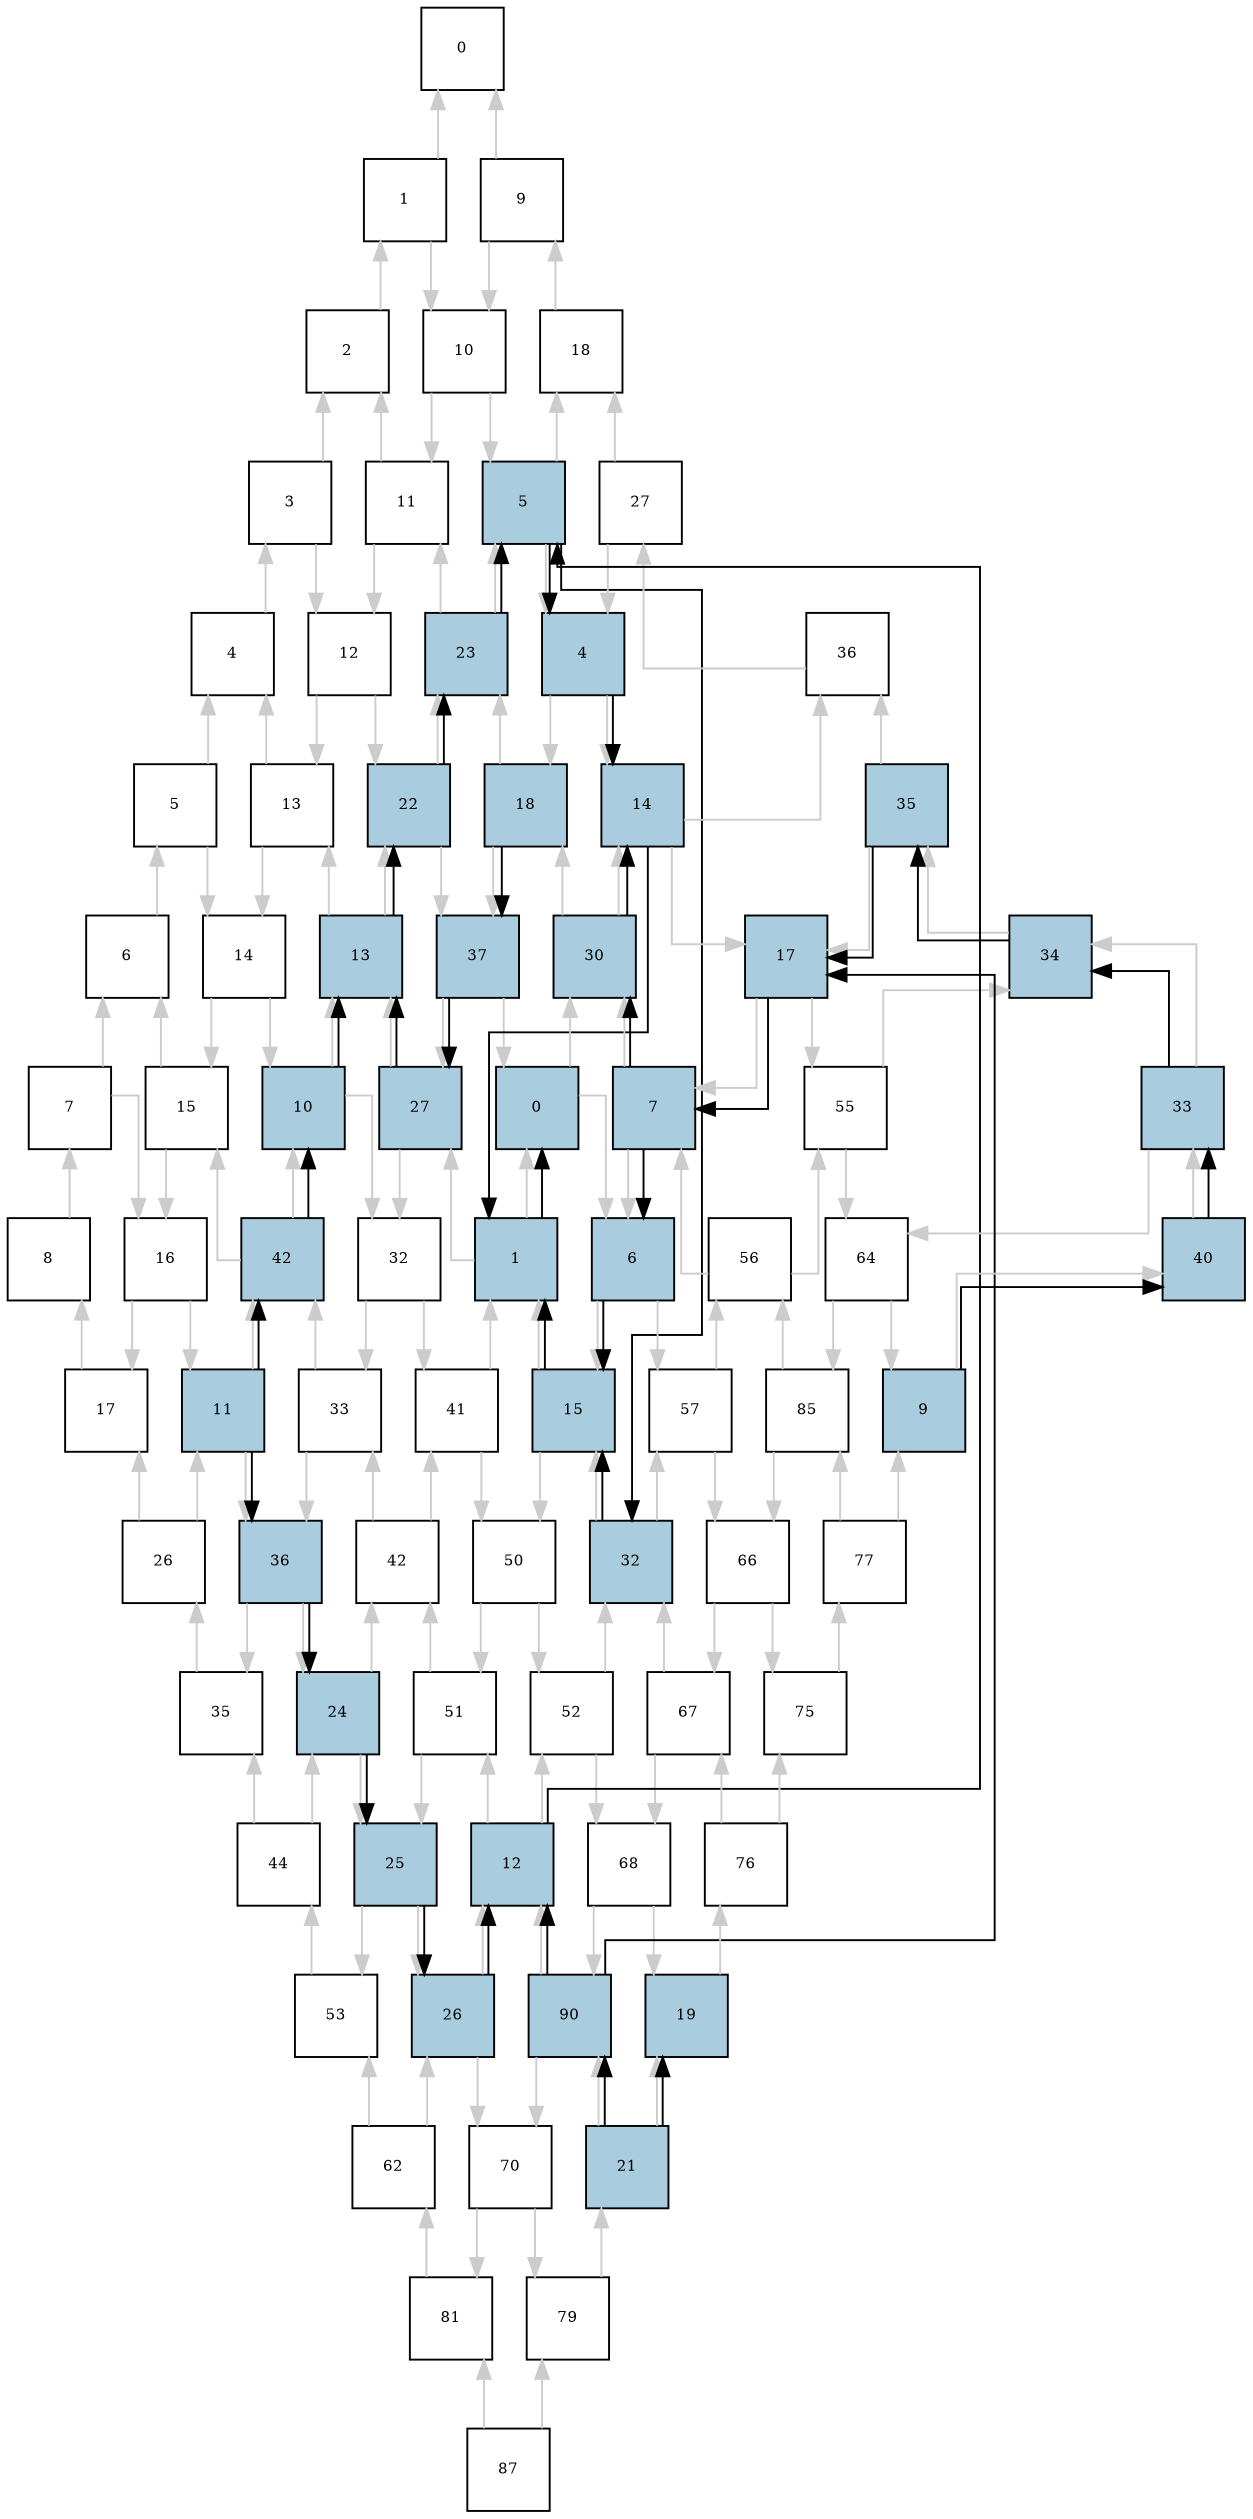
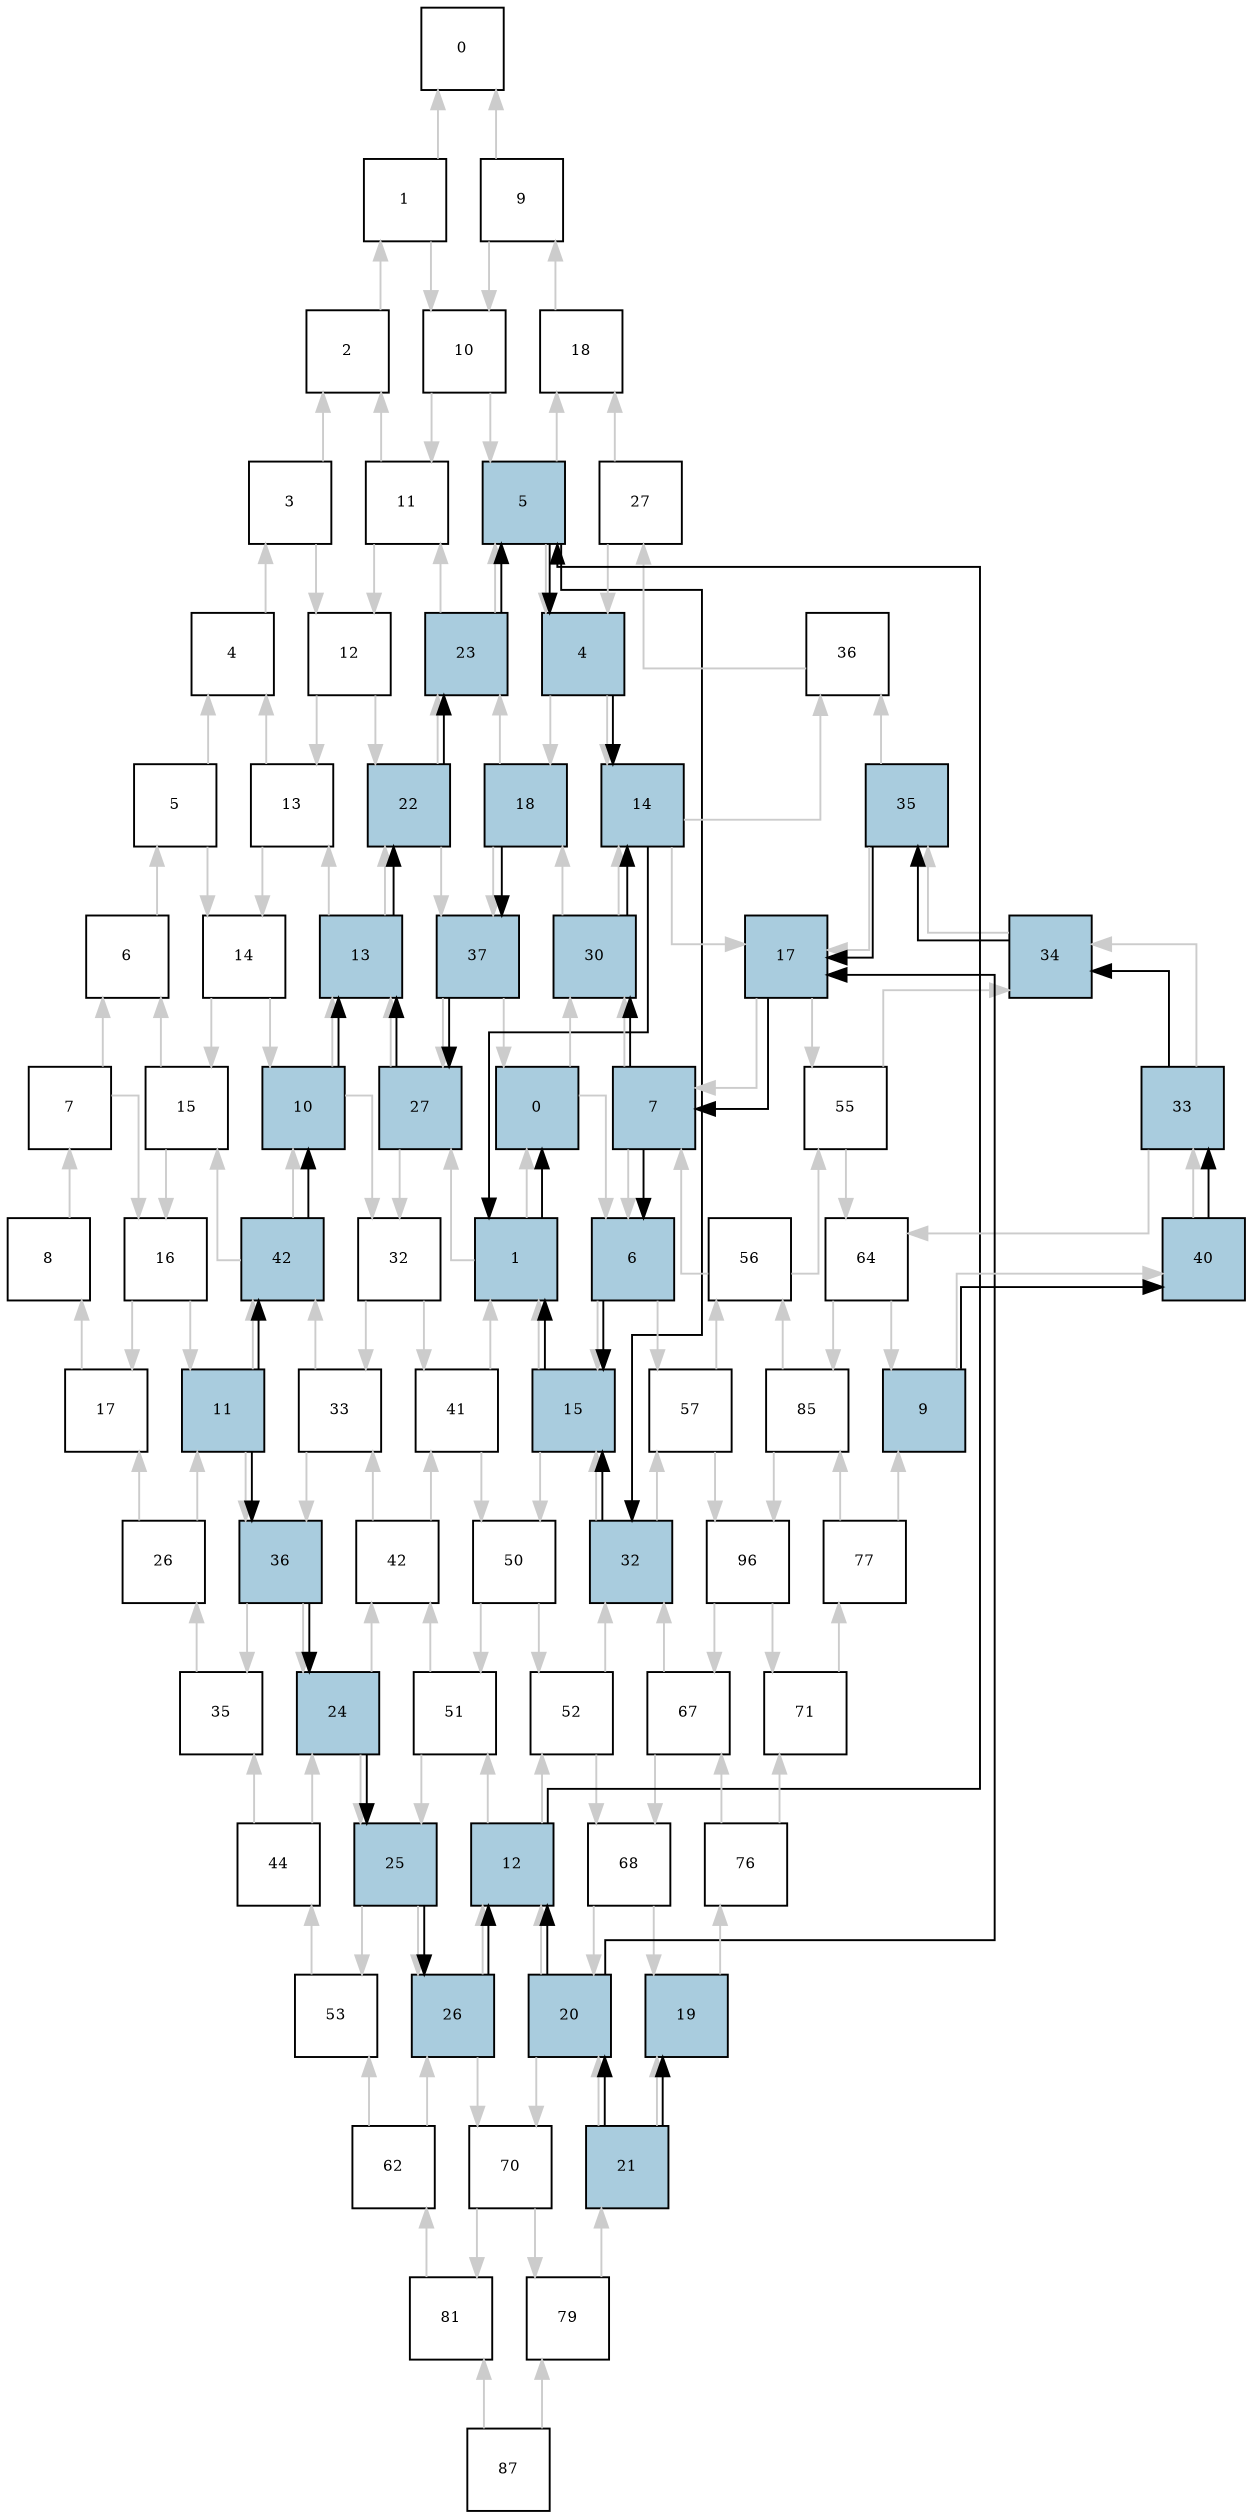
(748, 1562) -> (748, 1562)
(805, 1713) -> (805, 1713)
(570, 2016) -> (570, 2016)
